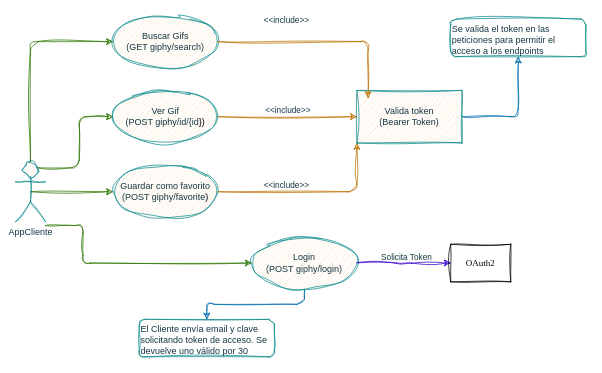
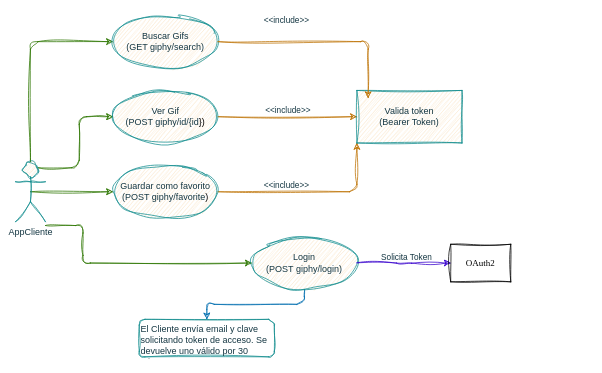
(518, 38) -> none
(516, 115) -> none
